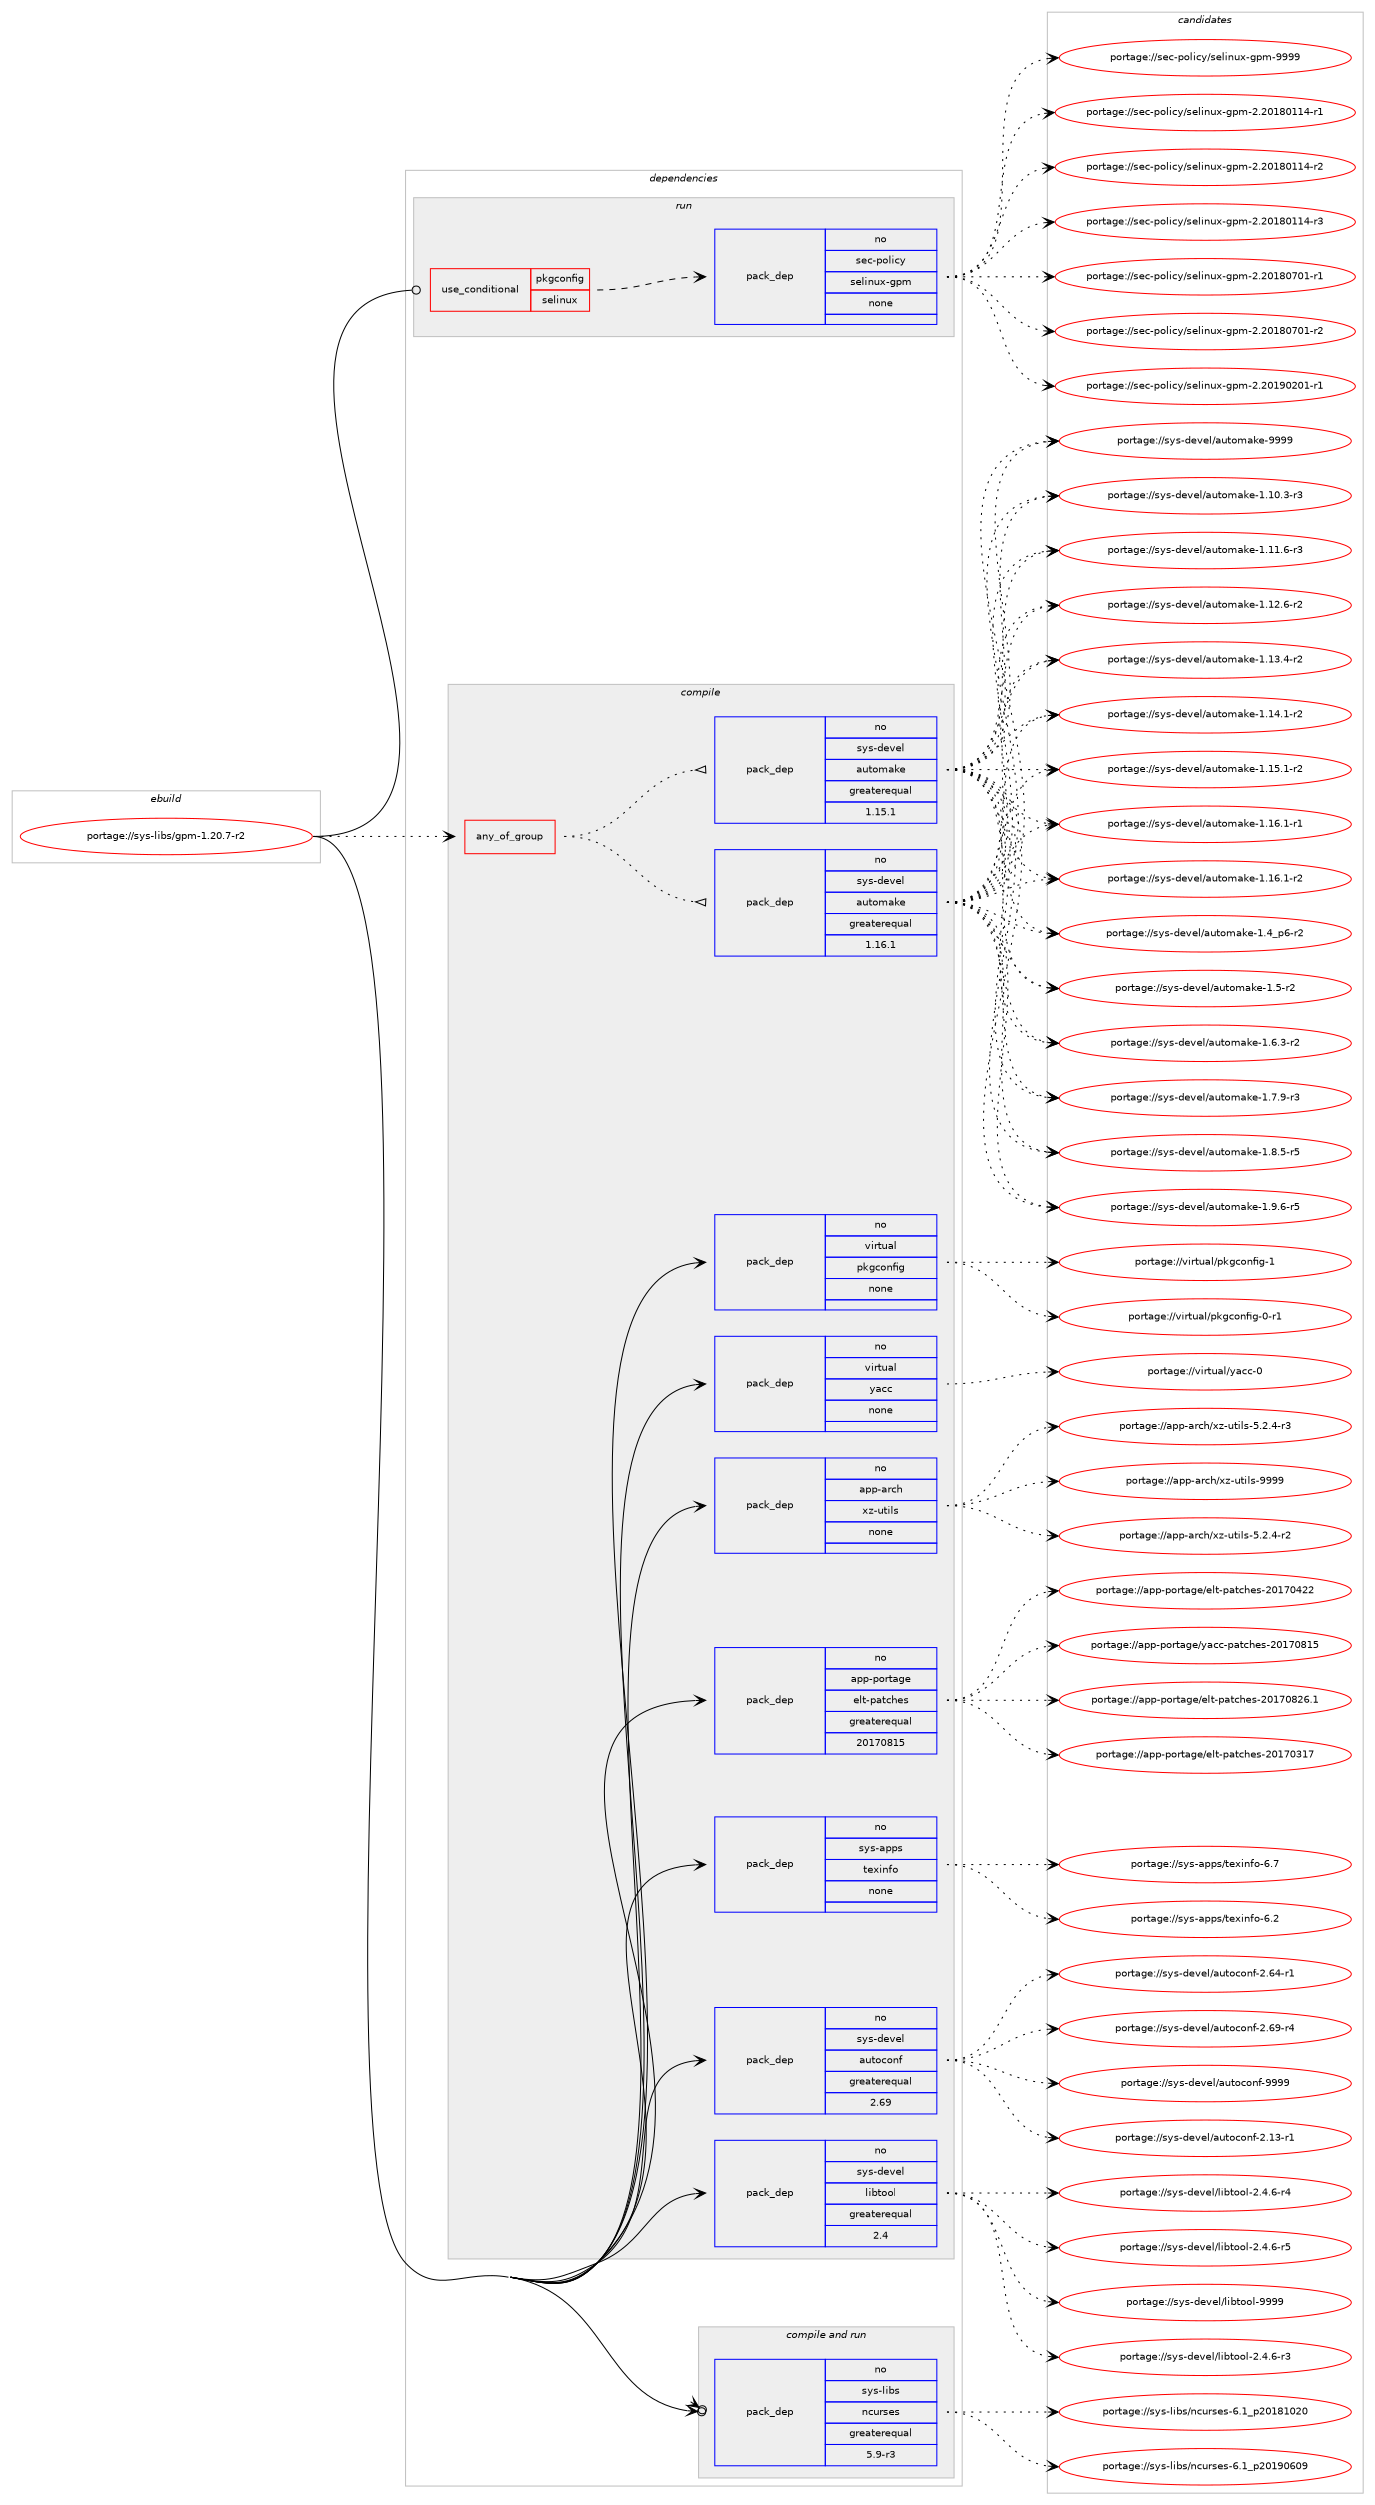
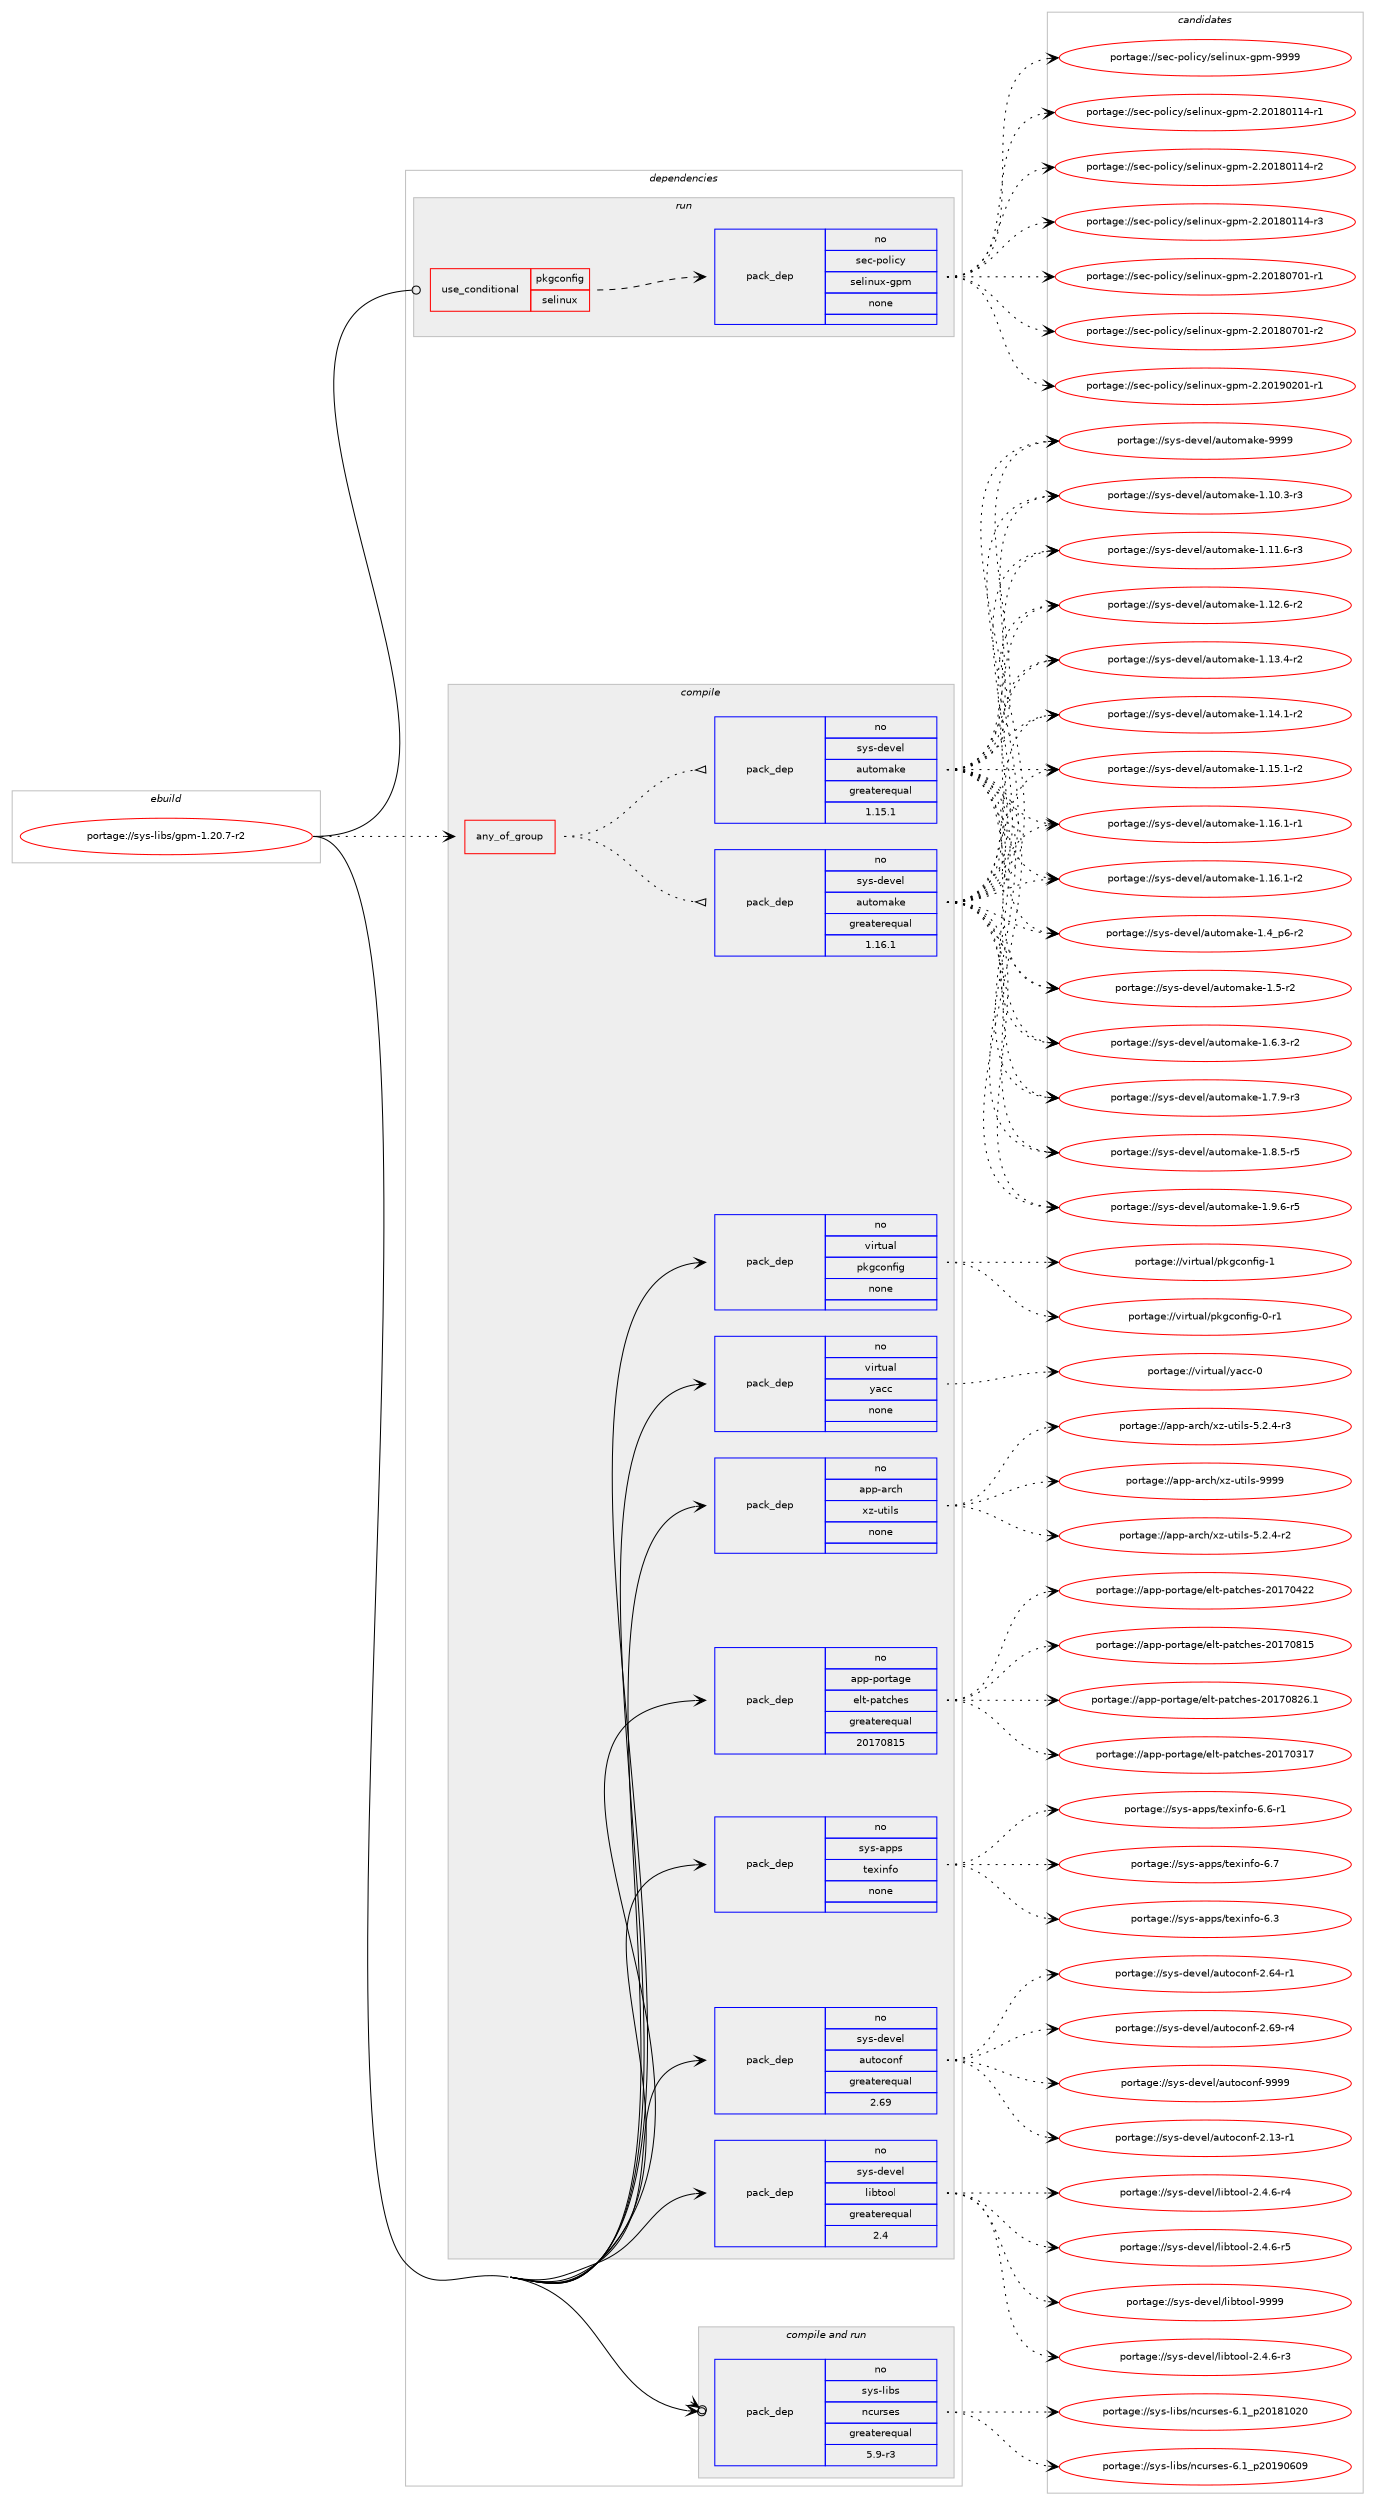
(1205, 1646) -> (1205, 1646)
none -> (1205, 1810)
(1205, 1919) -> (1205, 1919)
